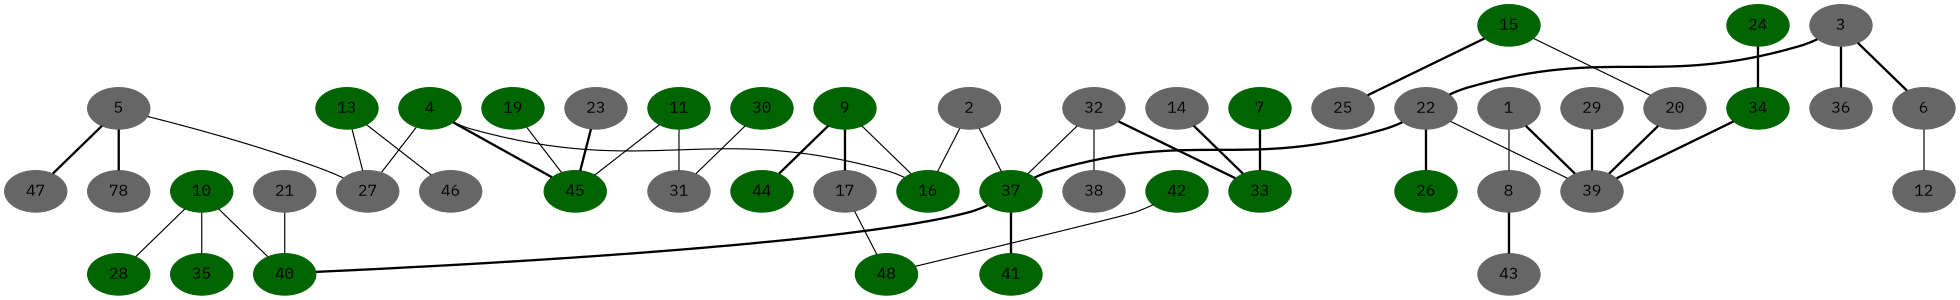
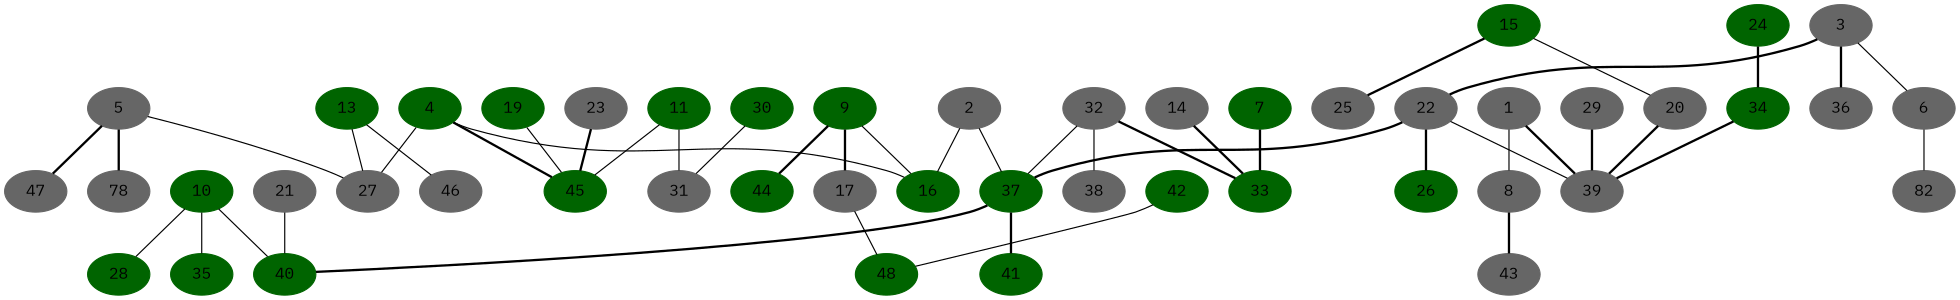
(1882, 67) -> (1882, 67)
(1924, 191) -> (1924, 191)
